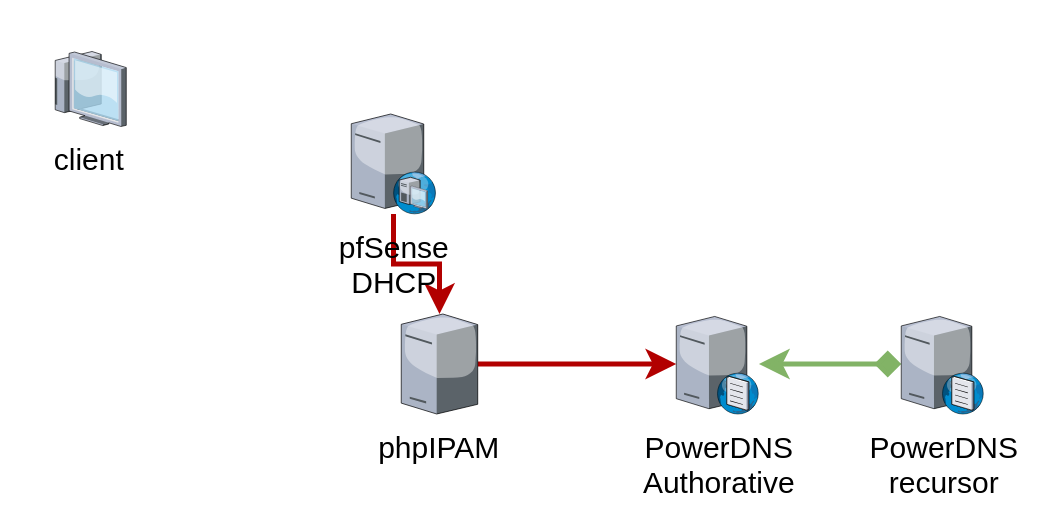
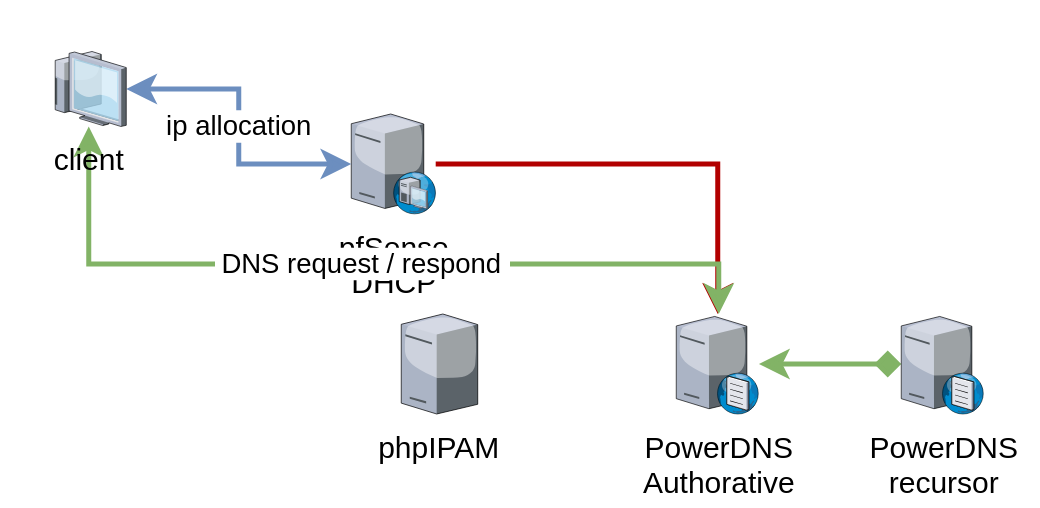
none -> (262, 164)
(394, 236) -> (624, 164)
none -> (100, 264)
(568, 364) -> none
